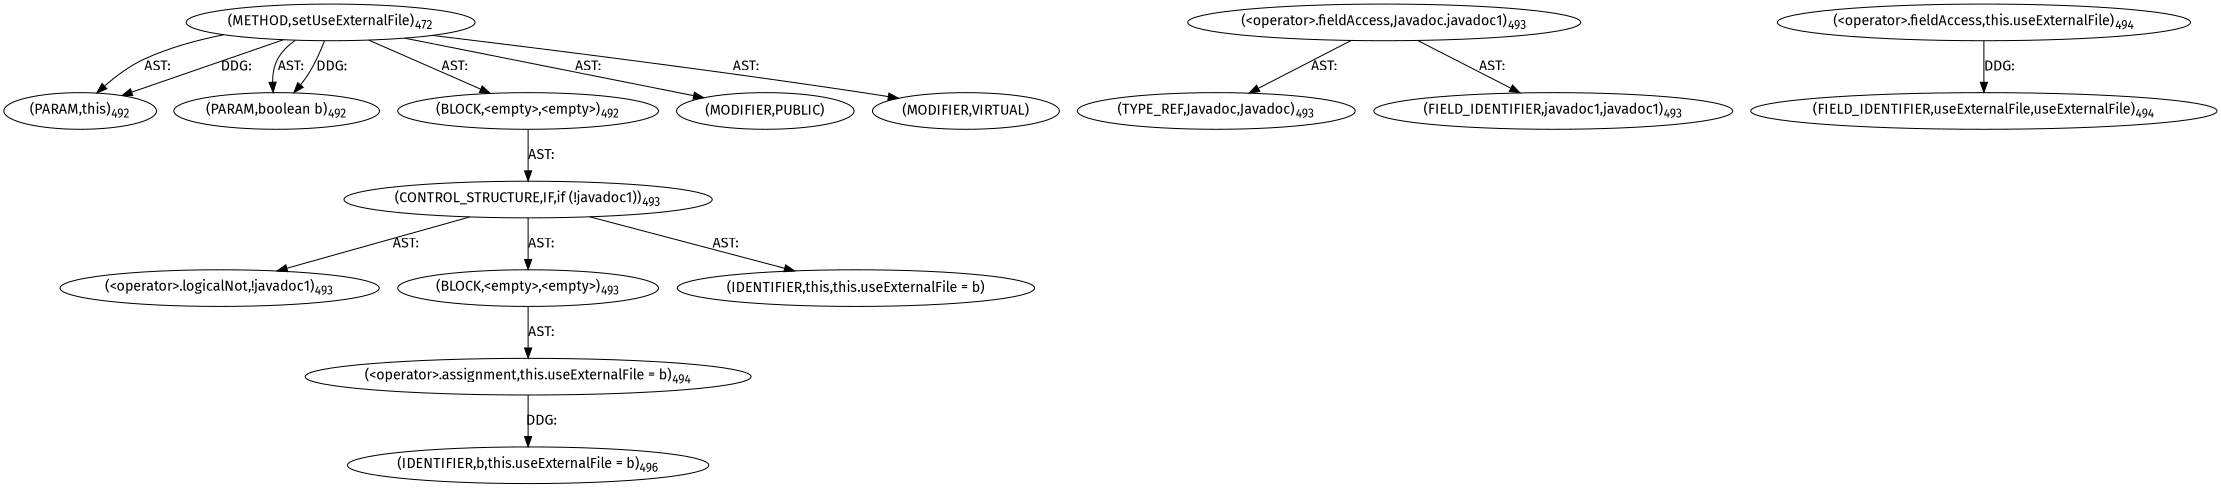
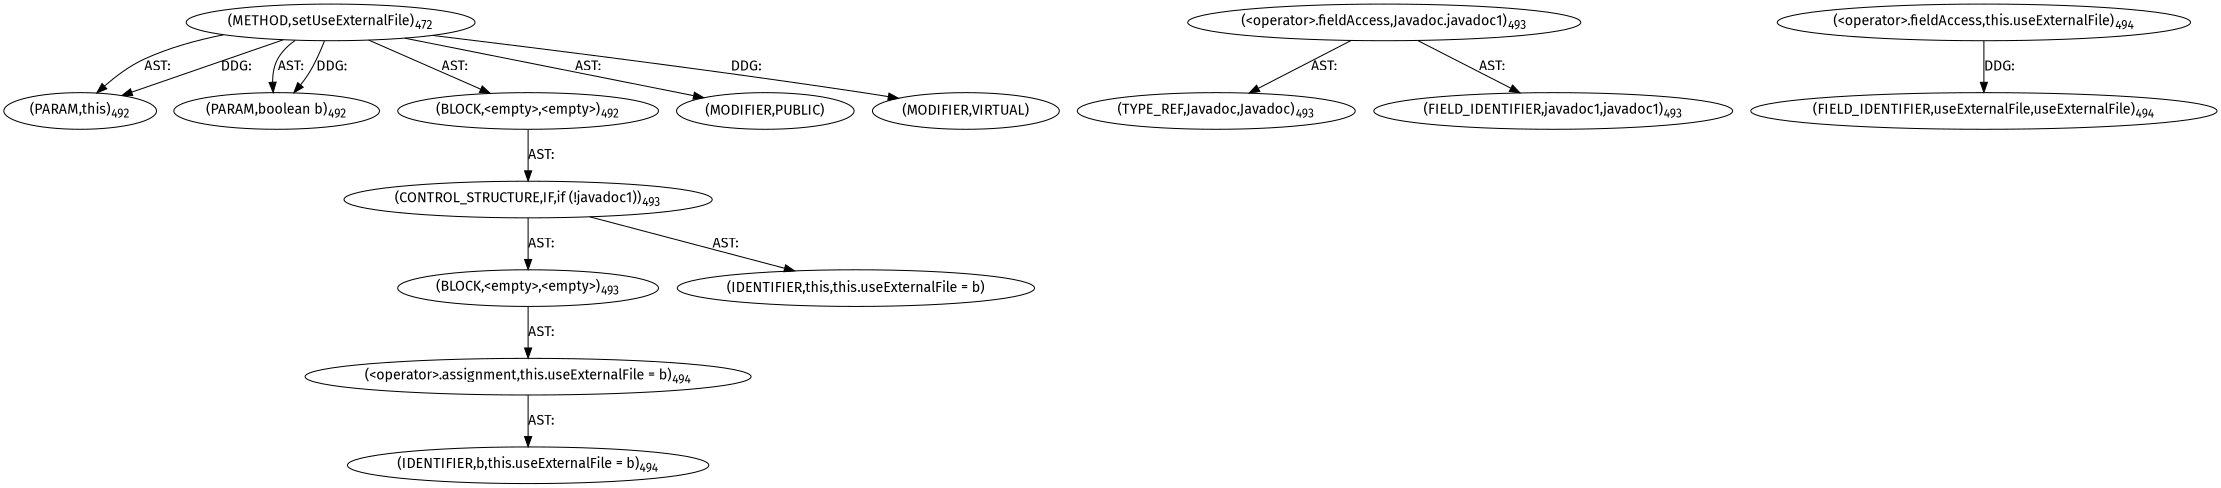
(748, 67) -> (748, 67)
(220, 288) -> none
(543, 421) -> (543, 421)
(649, 464) -> (649, 464)
